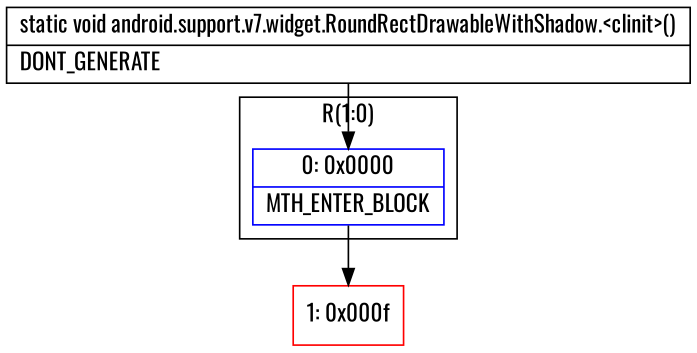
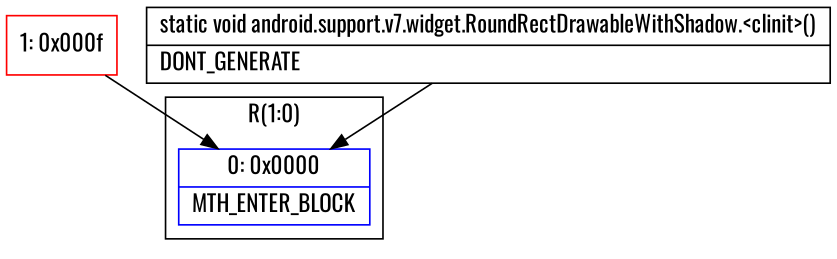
(348, 249) -> (155, 107)
